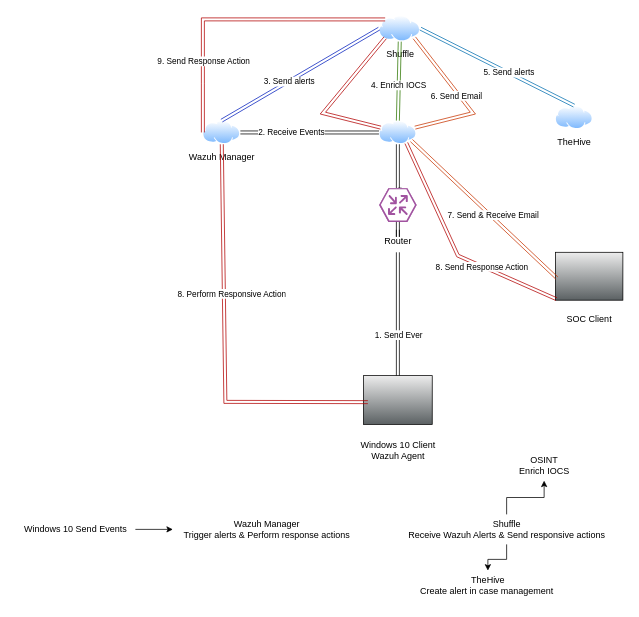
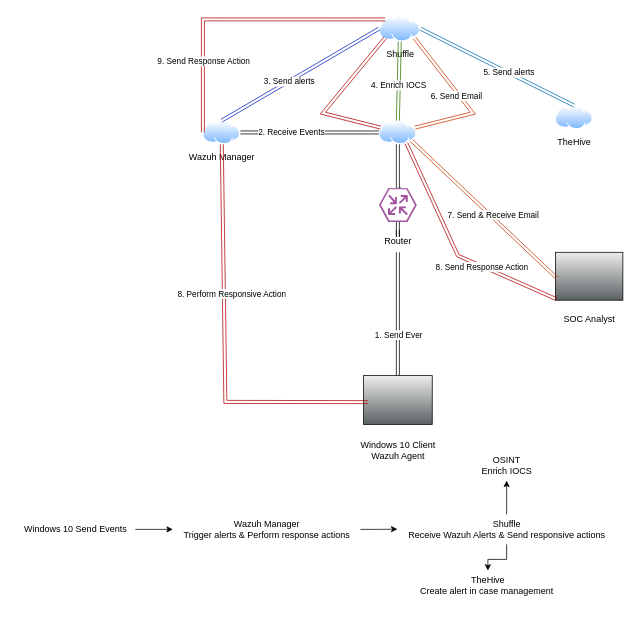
(590, 319) -> (590, 319)
(544, 465) -> (507, 465)
none -> (376, 529)
